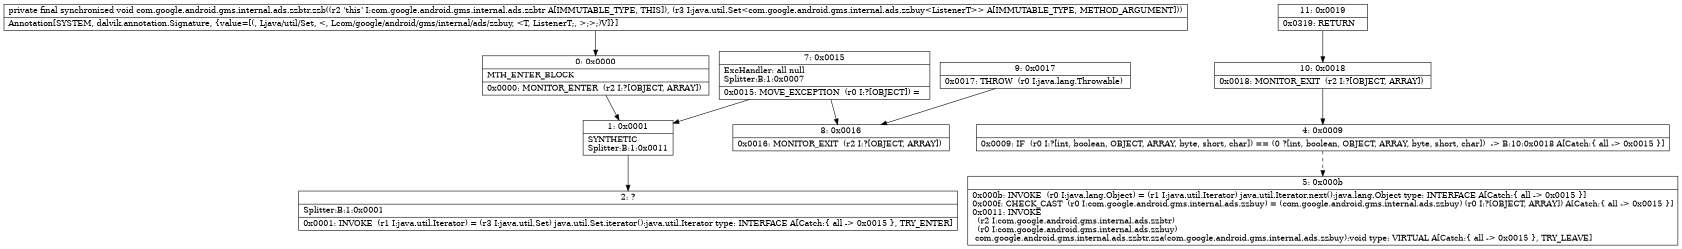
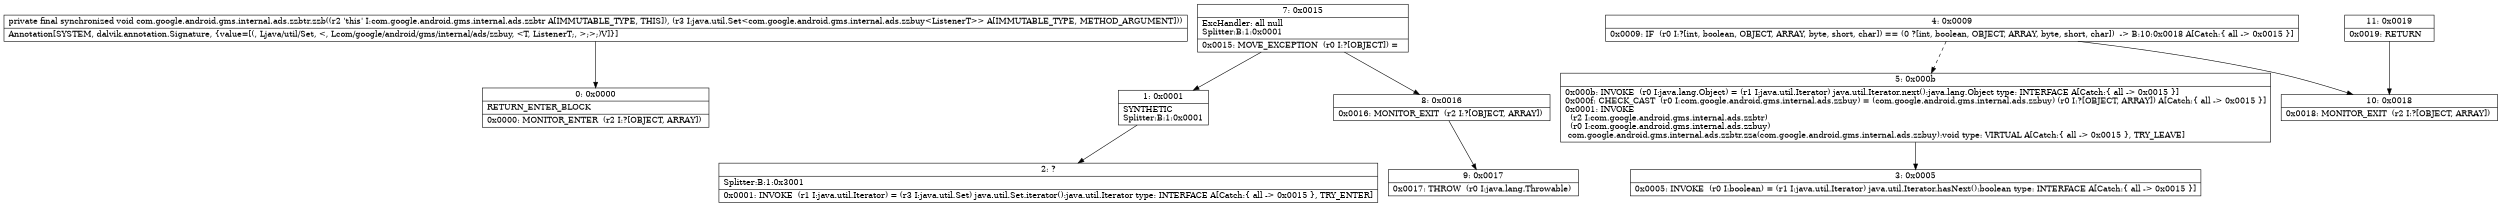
(1323, 24) -> (2389, 34)
(531, 75) -> (539, 107)
(764, 79) -> (1243, 32)
(1323, 104) -> (2214, 61)
(611, 105) -> none
(941, 106) -> (1461, 143)
(628, 148) -> (1163, 118)
none -> (1916, 183)
(344, 210) -> (764, 183)
(1010, 213) -> (1602, 110)
